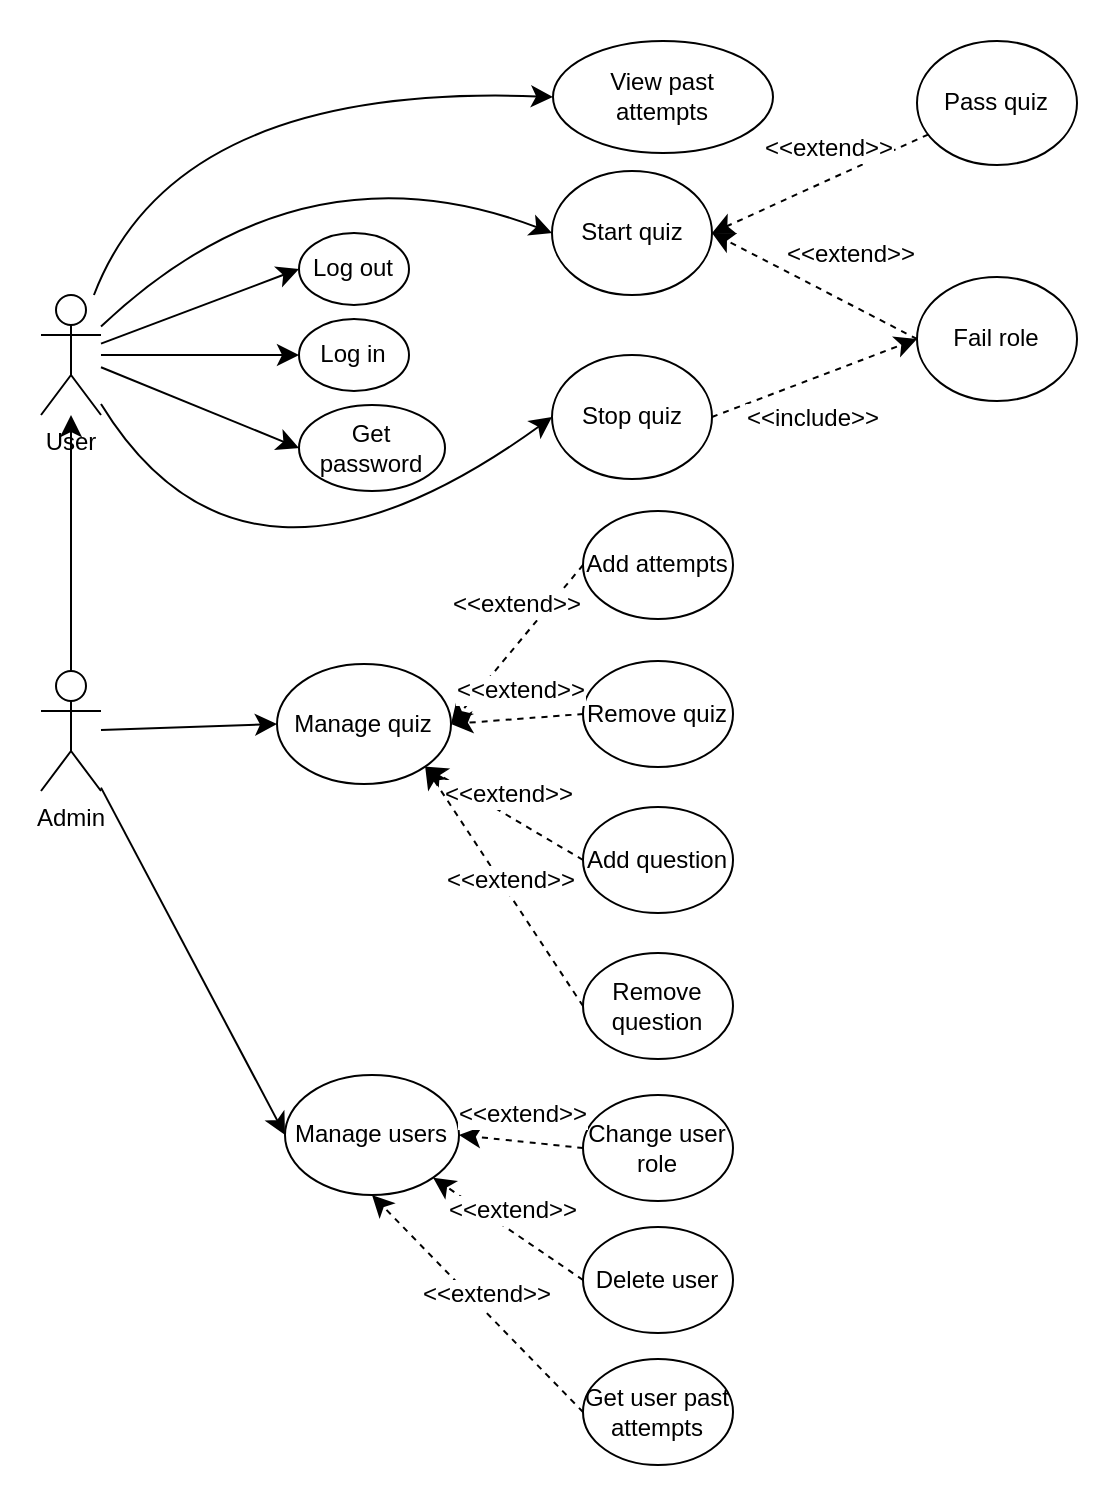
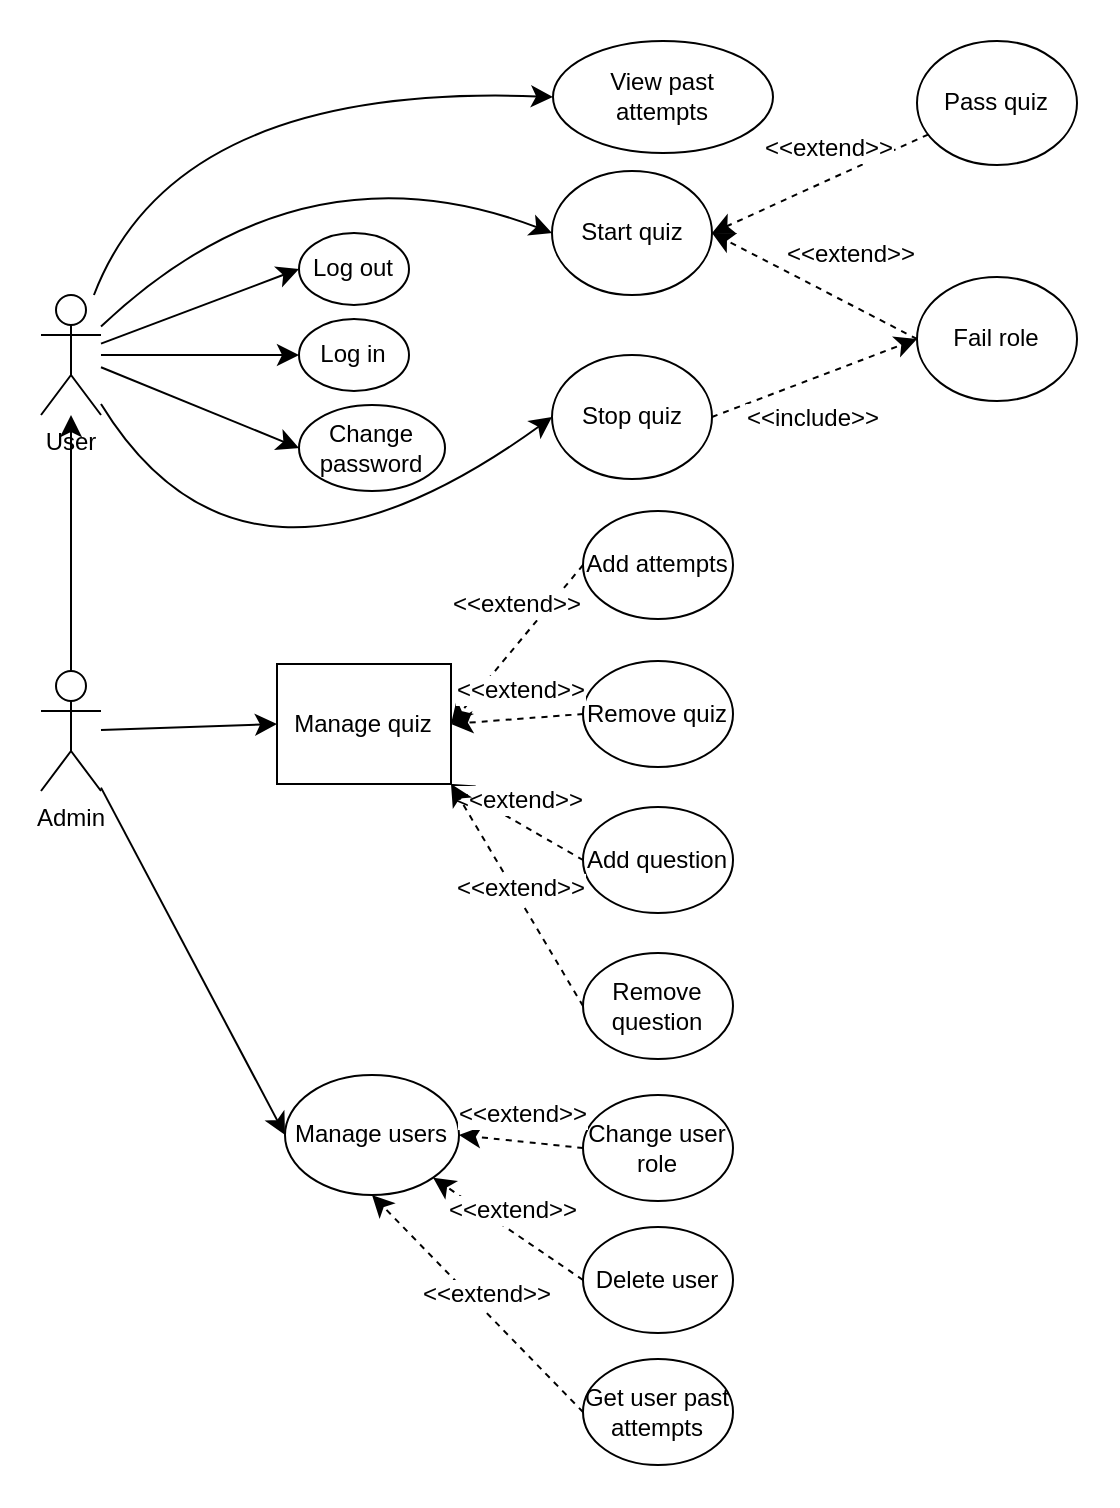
(372, 449) -> (372, 449)
(364, 724) -> (364, 724)
